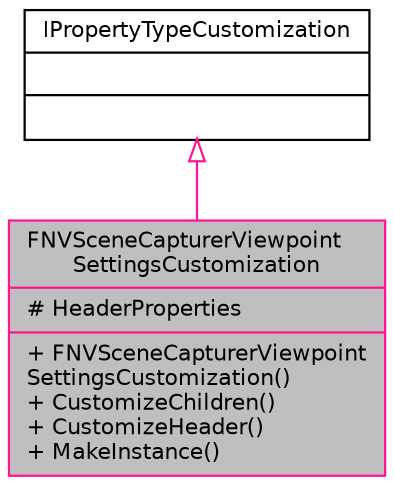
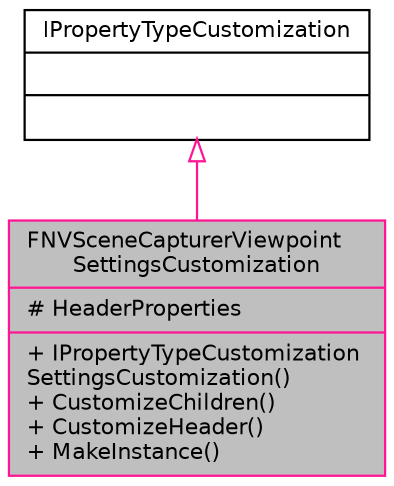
(197, 354) -> (194, 354)
